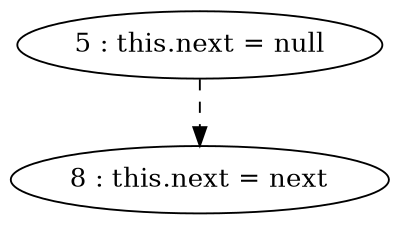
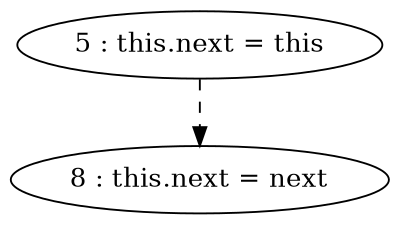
(200, 45) -> (200, 45)
